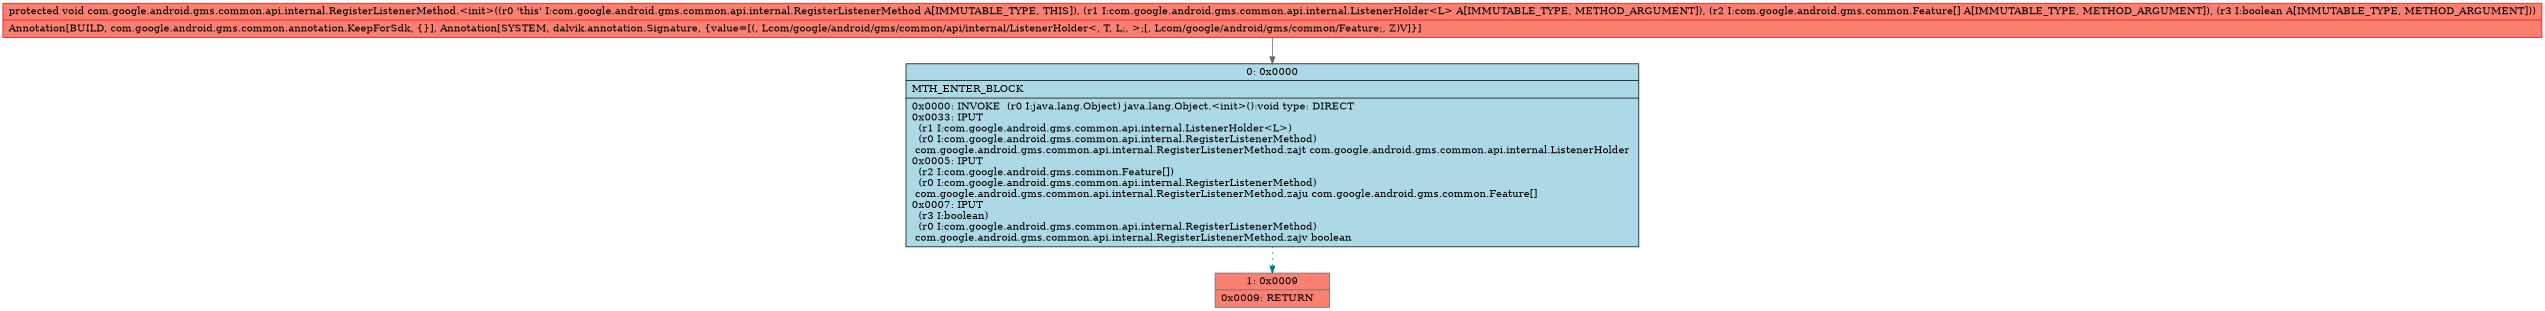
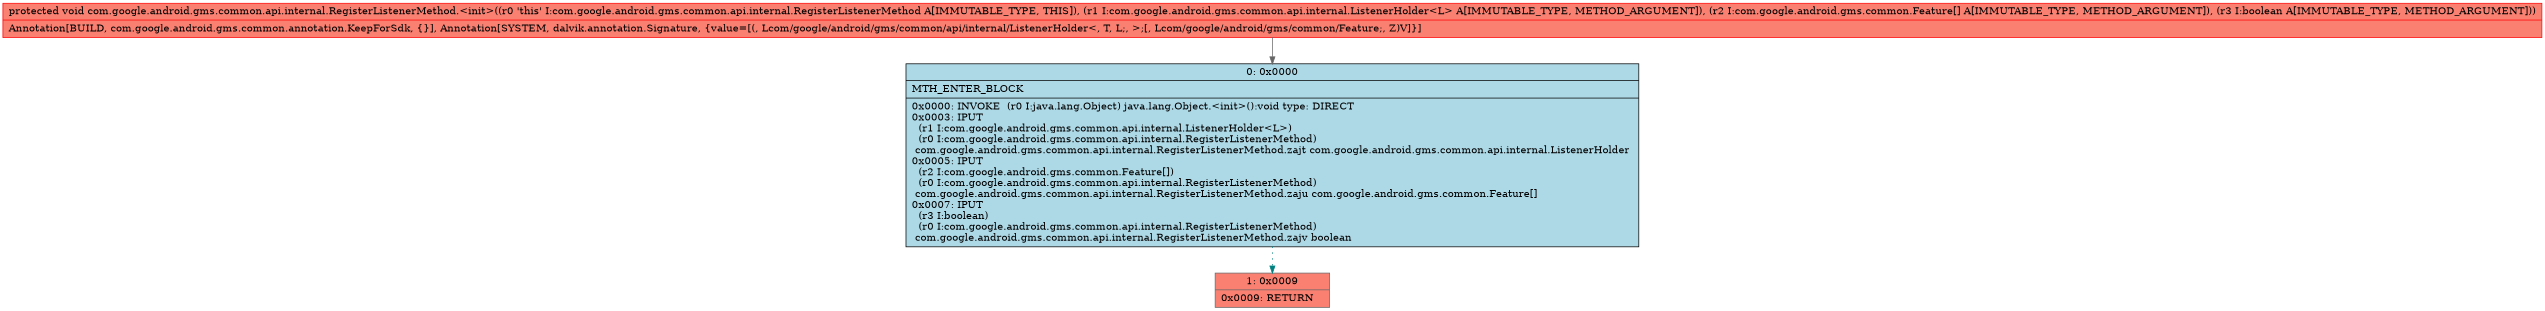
(951, 117) -> (951, 117)
